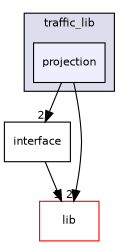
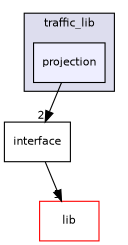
(81, 136) -> none
